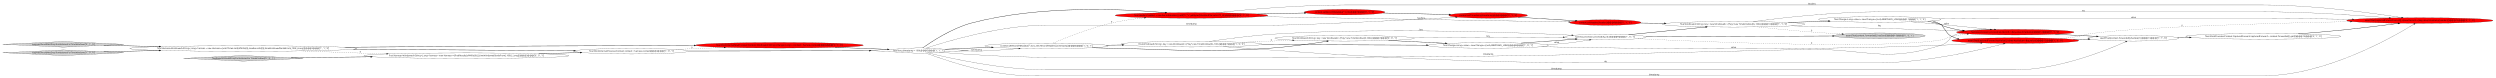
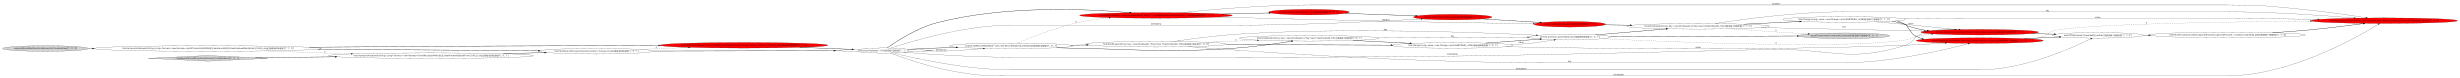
(63, 44) -> none
(63, 53) -> (46, 49)
